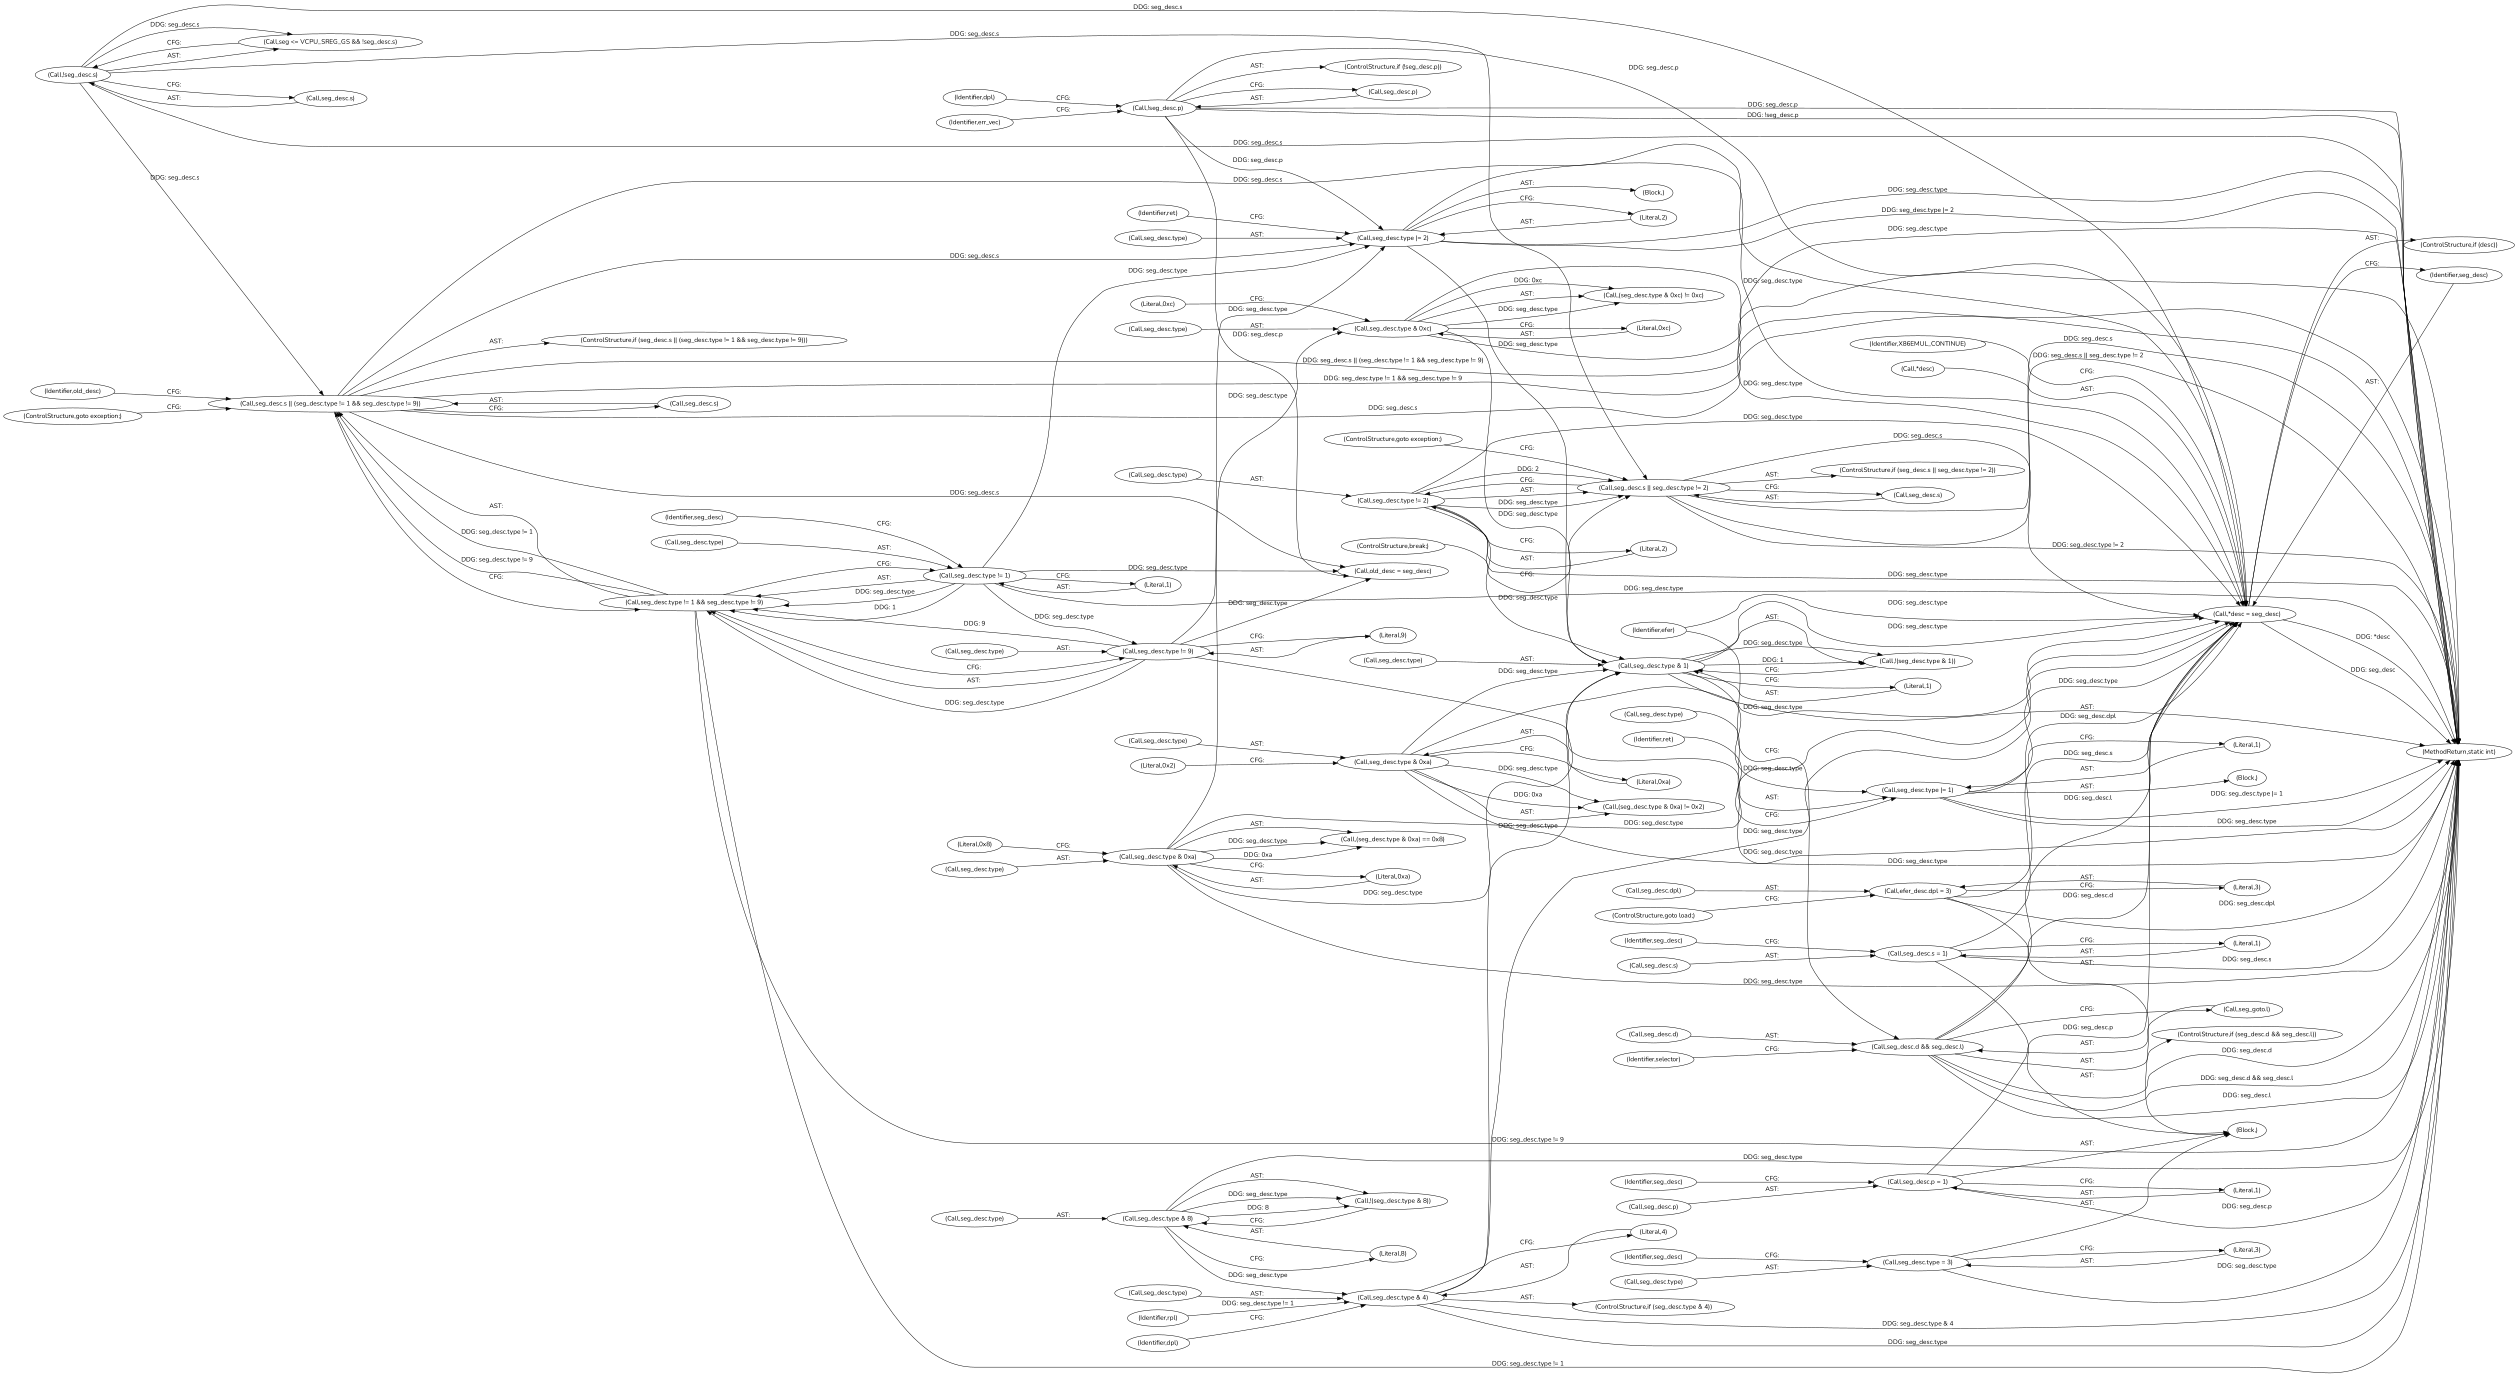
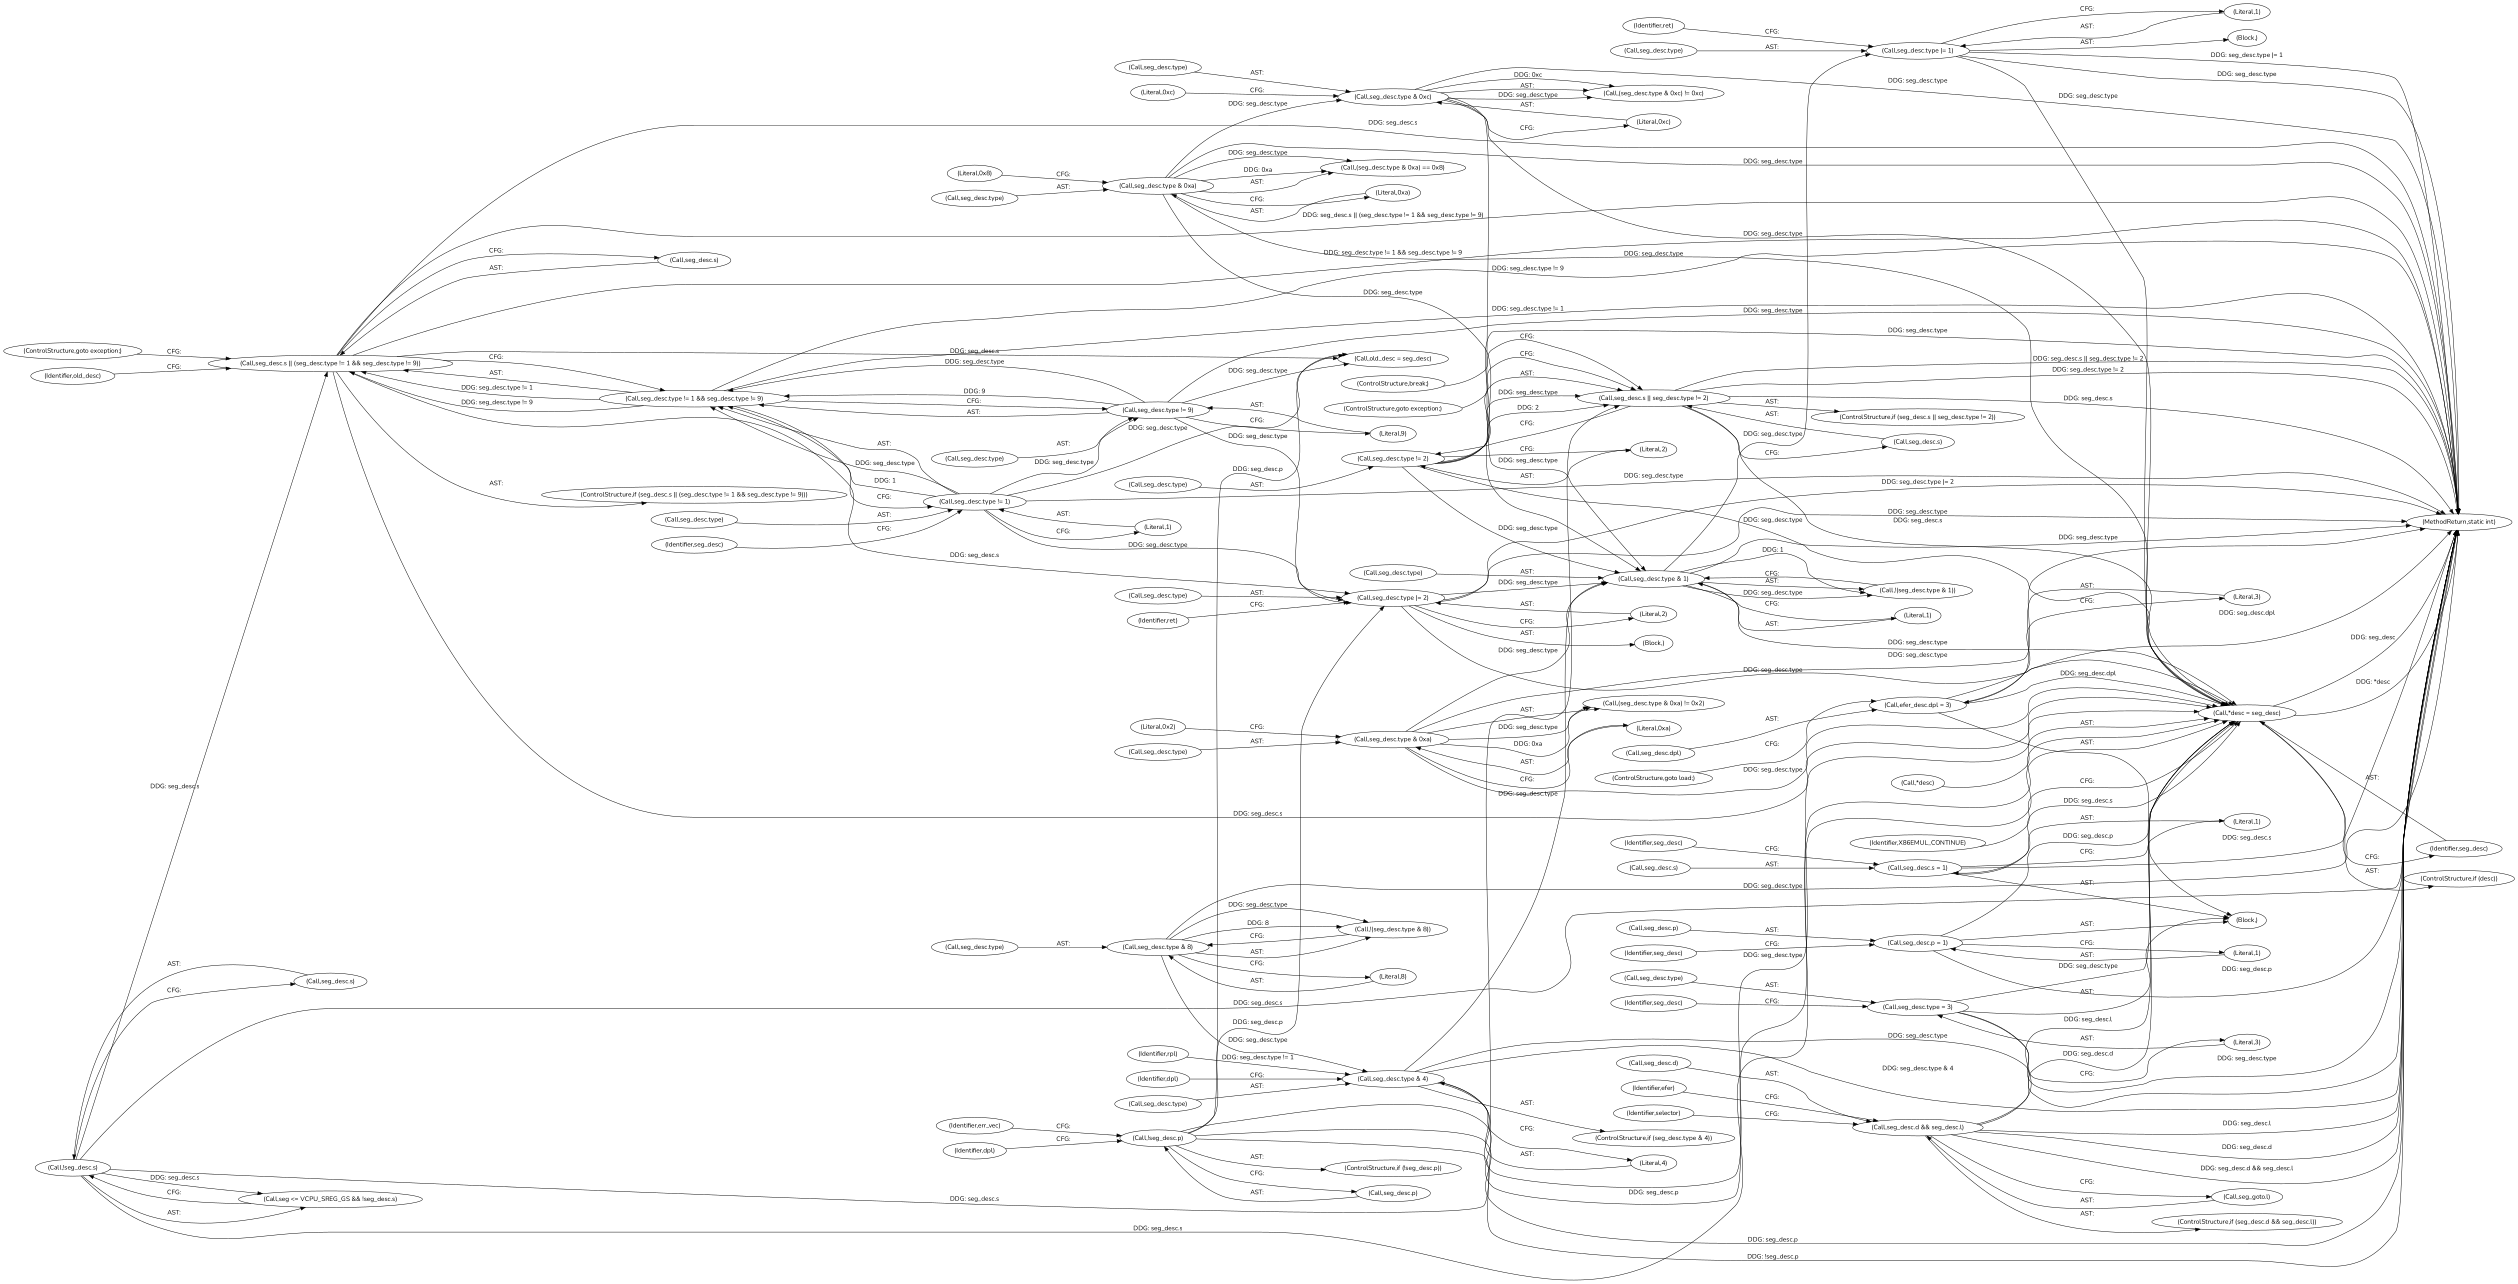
(1934, 620) -> (2139, 970)
(2088, 707) -> (2088, 538)
